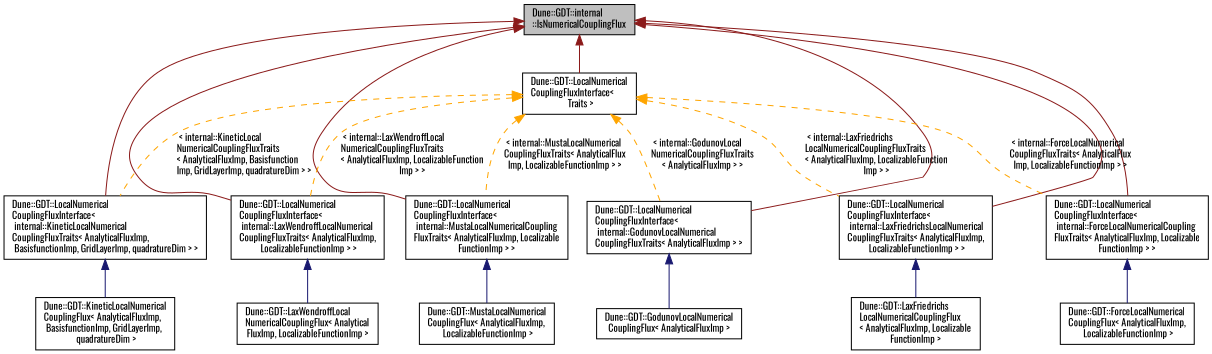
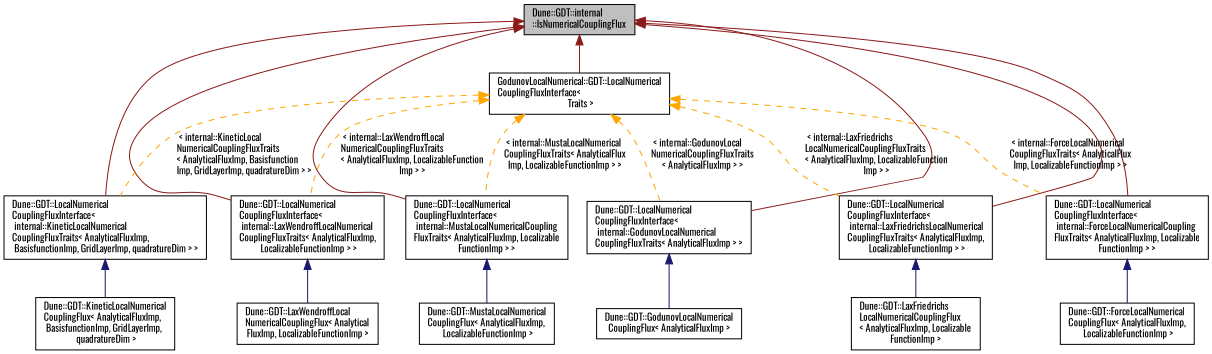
(579, 94) -> (579, 94)
